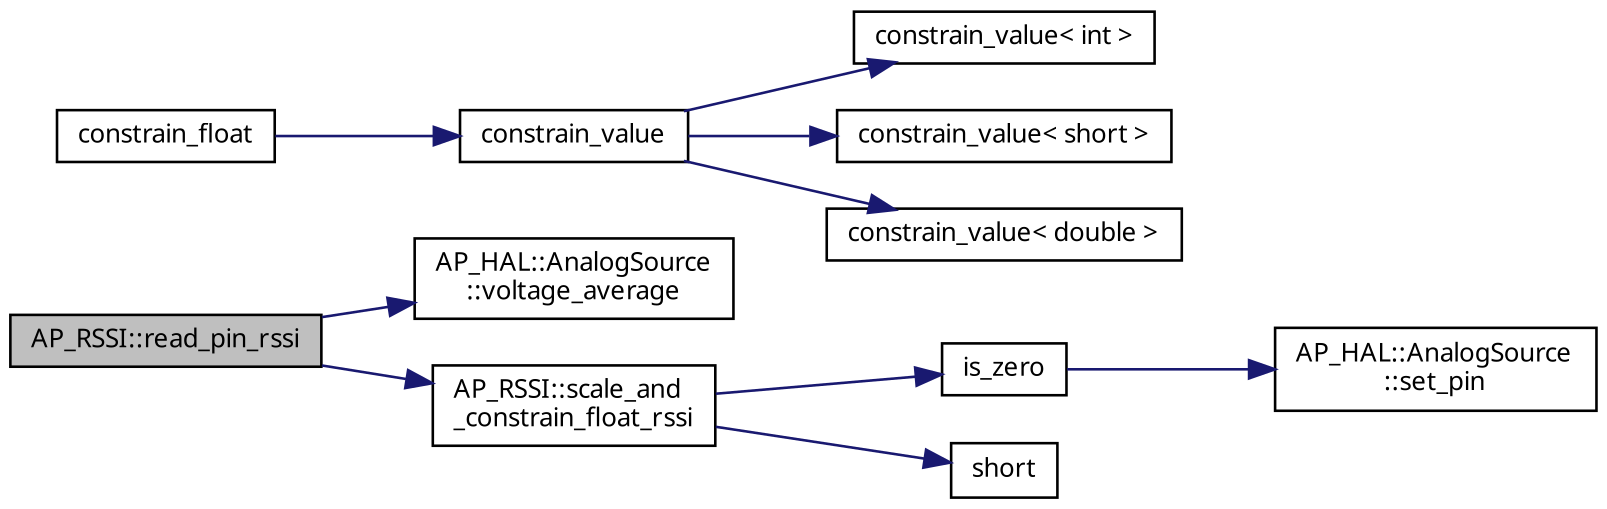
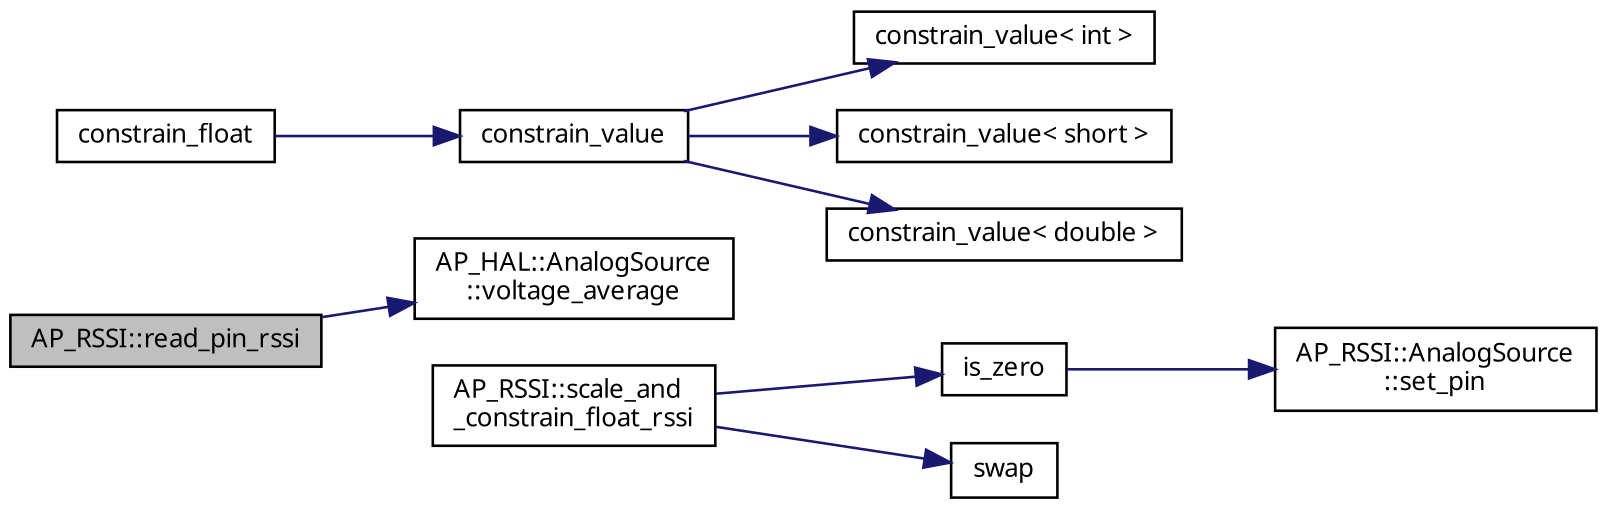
(1436, 369) -> (1436, 369)
(364, 372) -> none
(1004, 470) -> (1004, 470)
